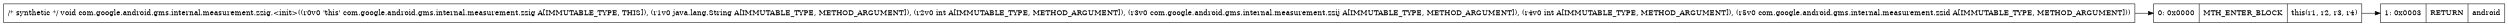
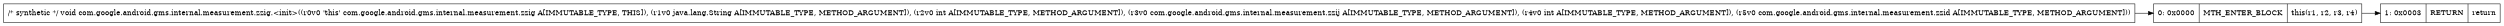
(2486, 13) -> (2484, 13)
